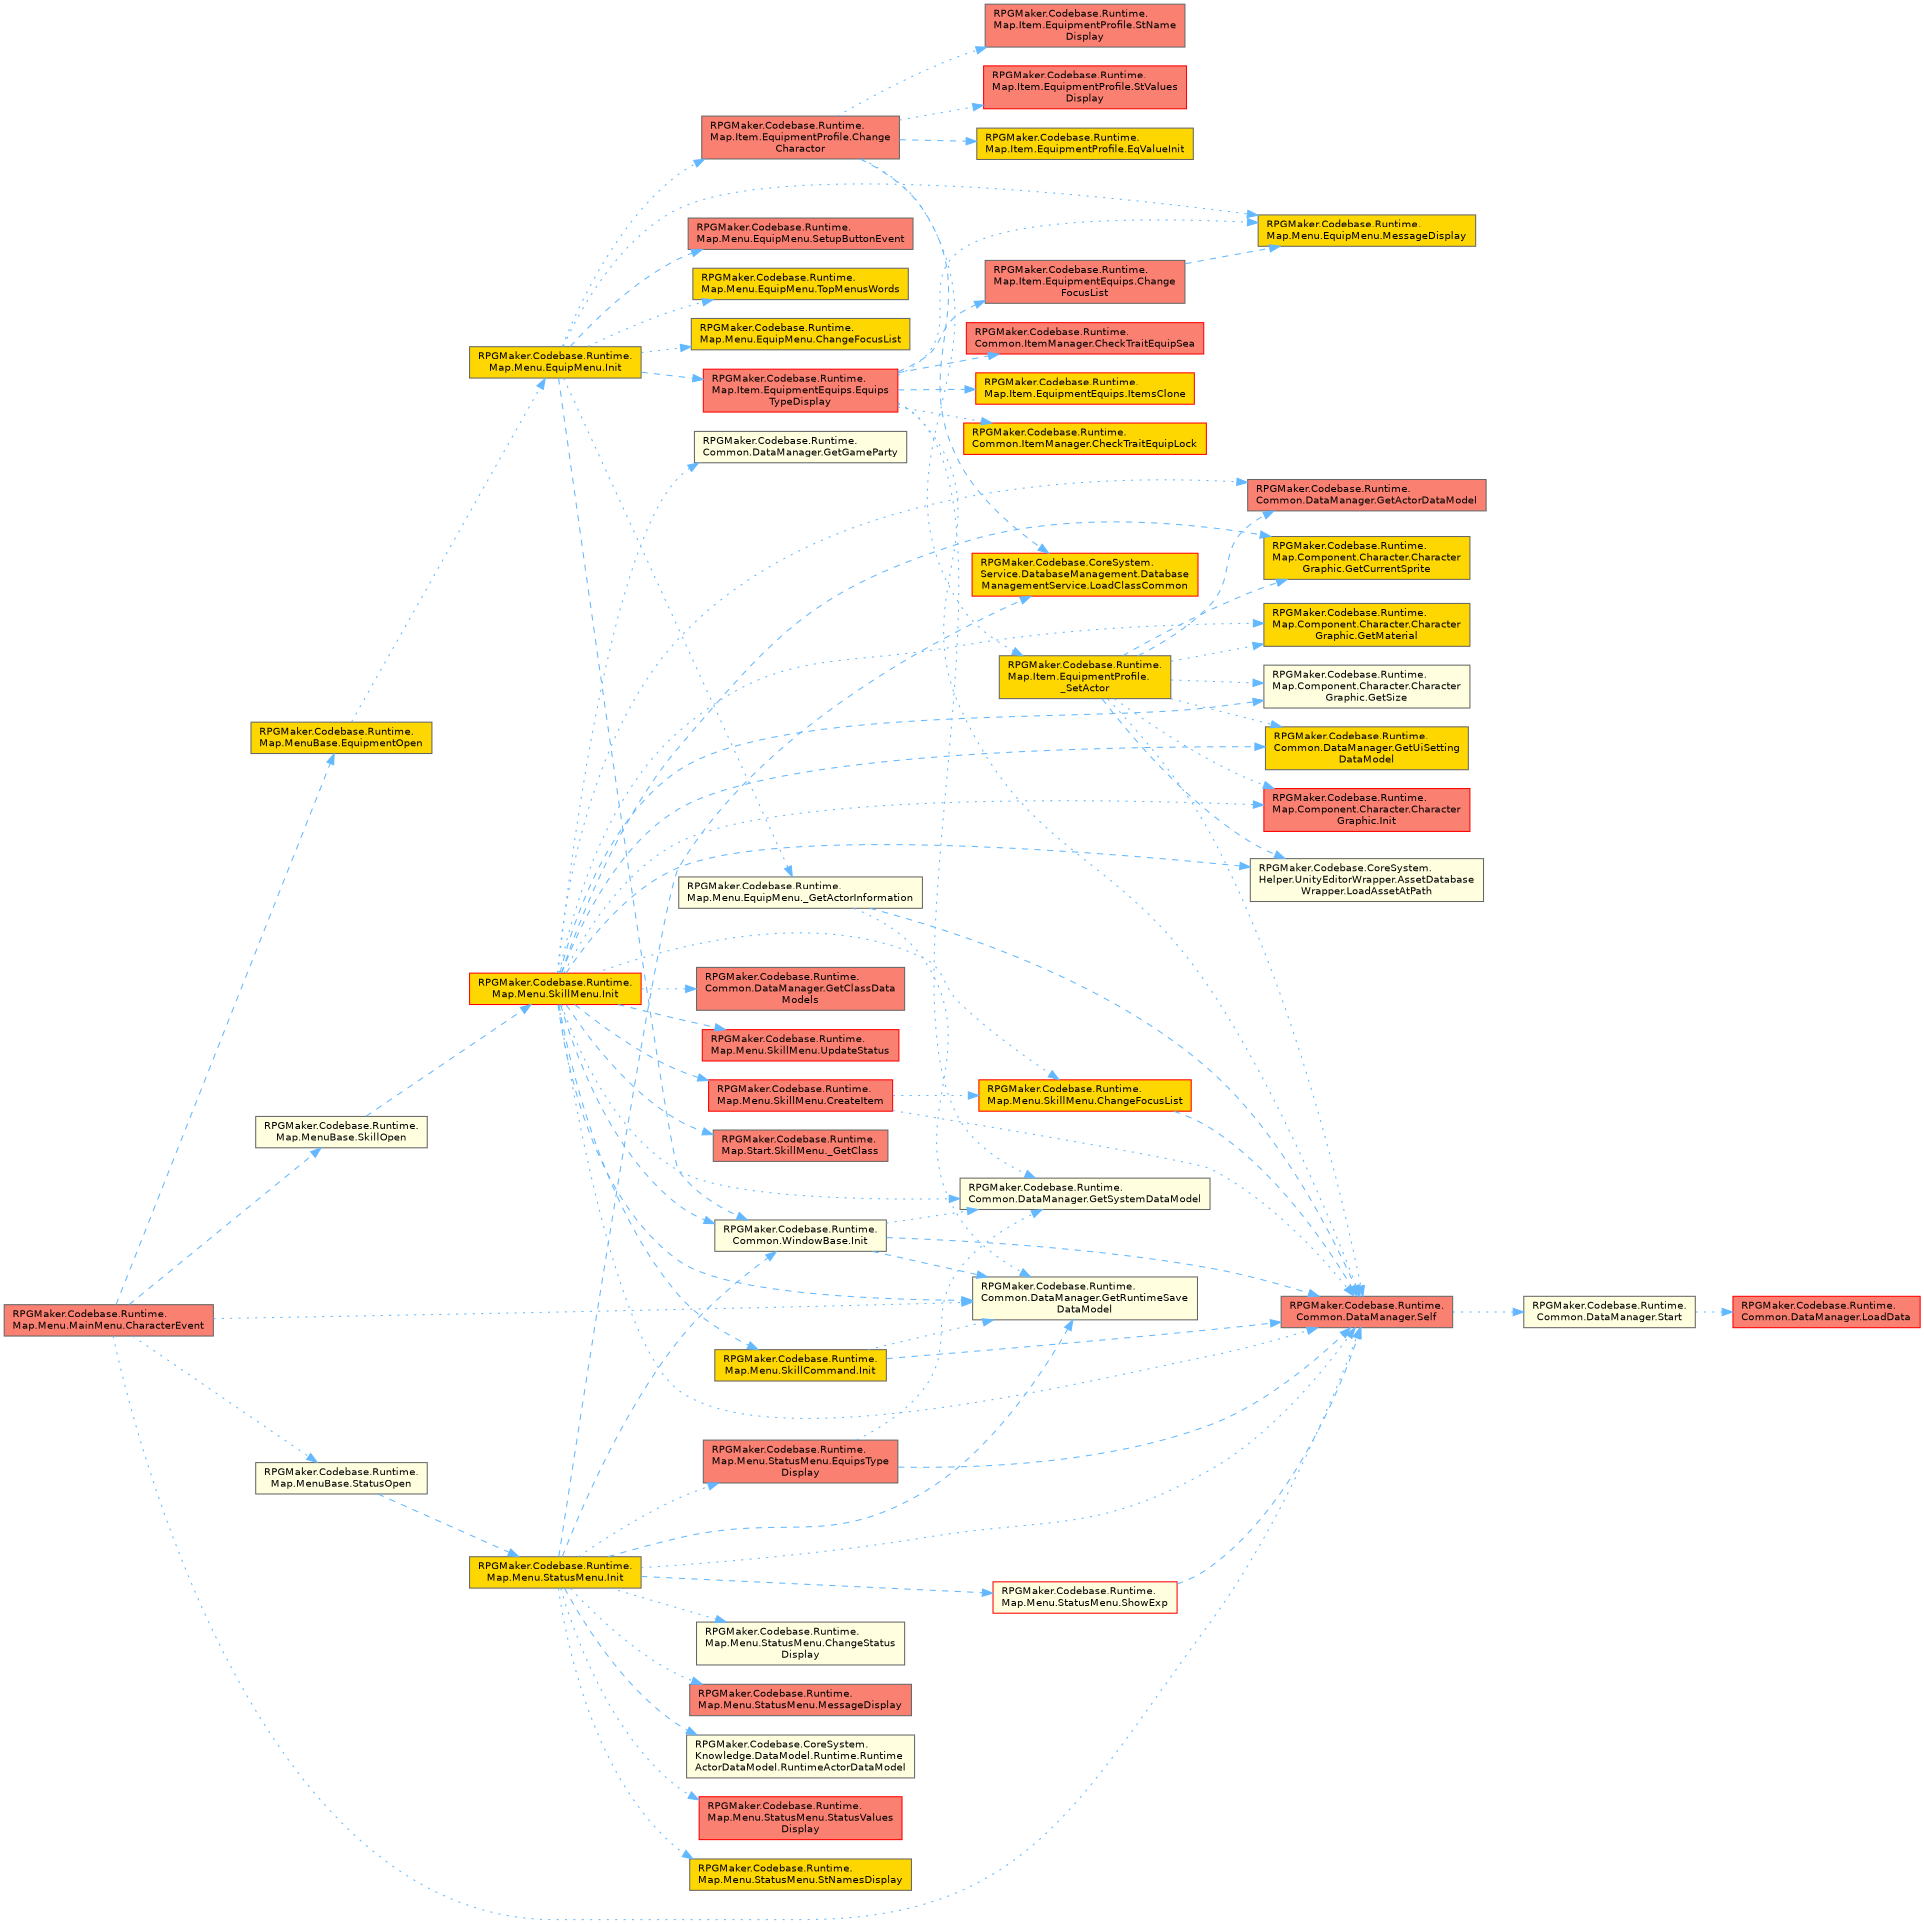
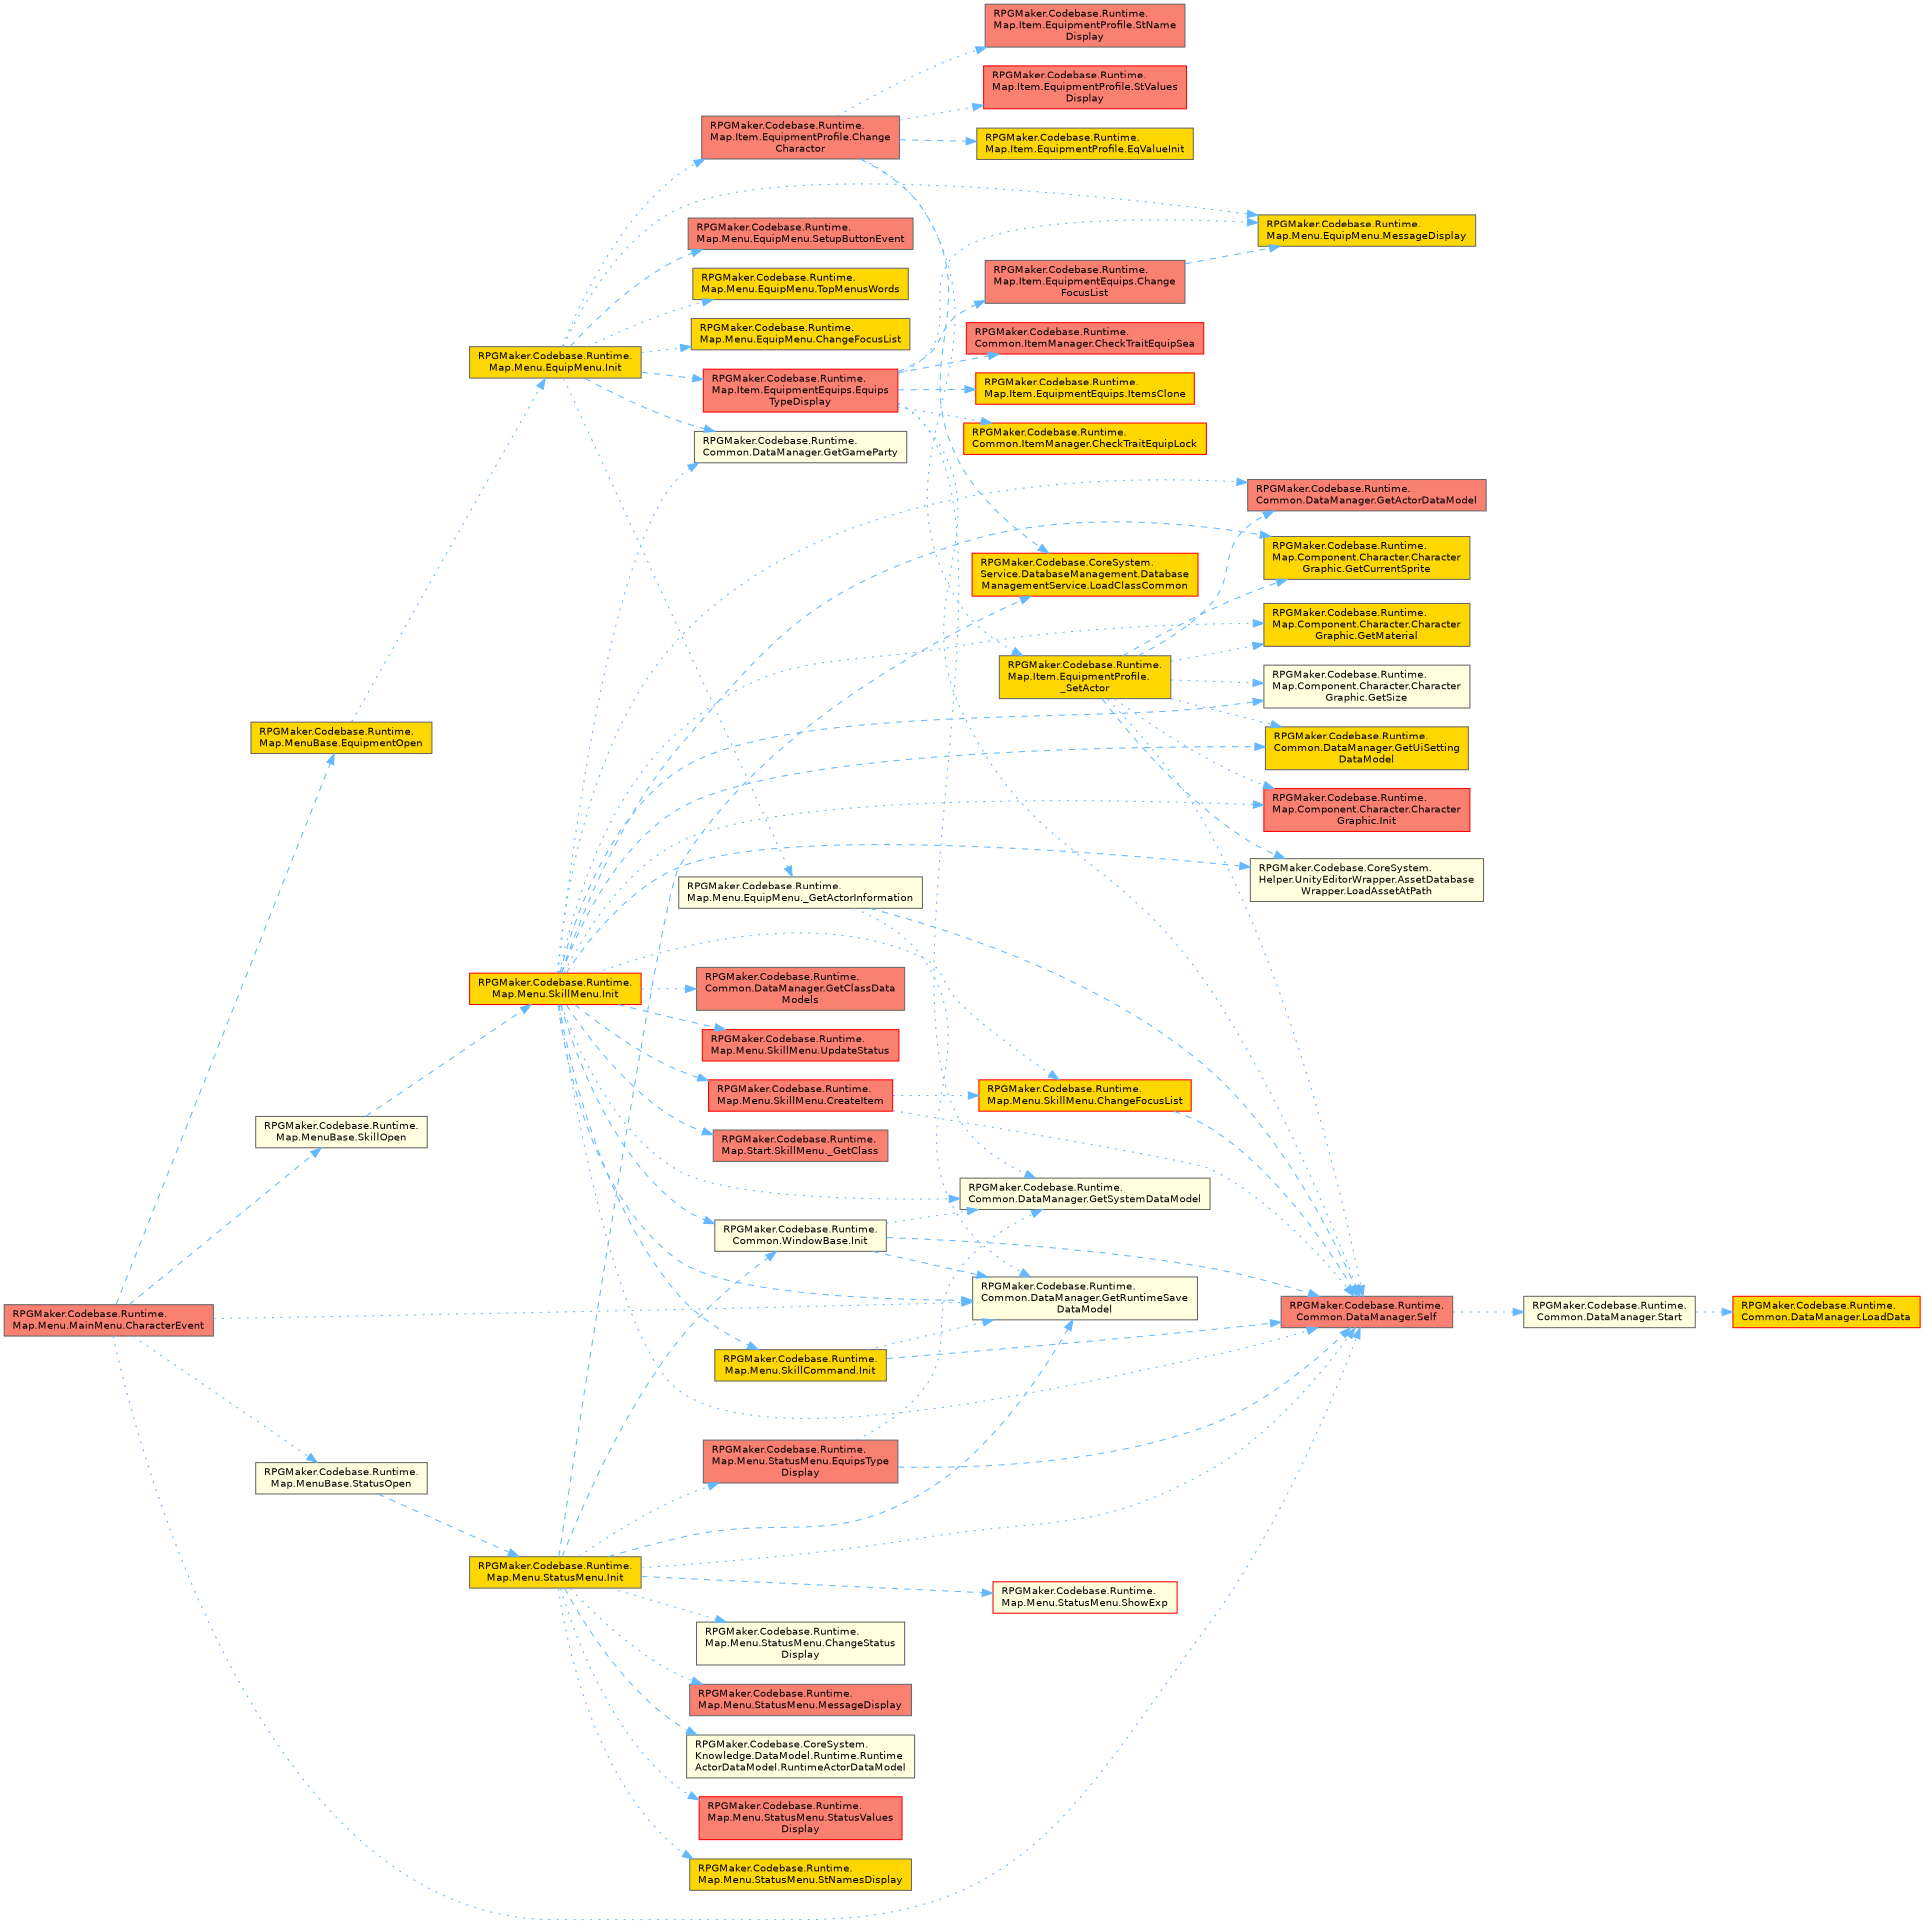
(617, 791) -> (643, 407)
(1827, 1312) -> (1827, 1312)
(1281, 1492) -> none
